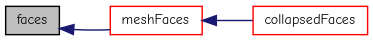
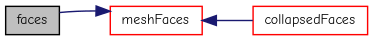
(92, 30) -> (78, 11)
